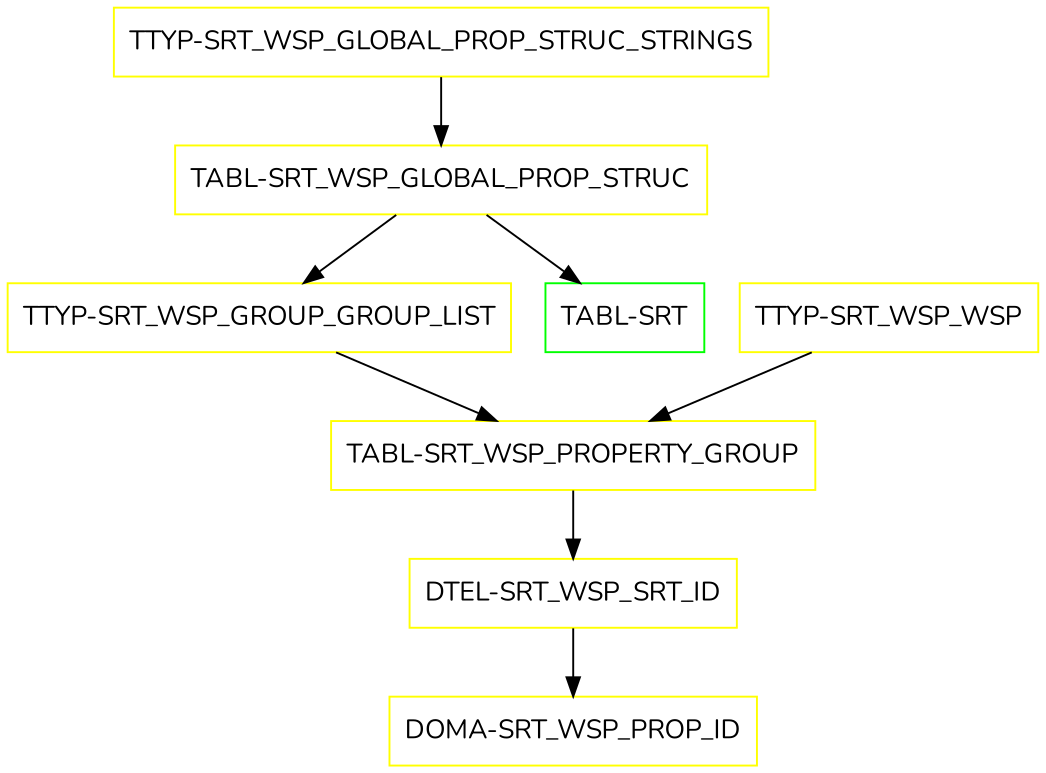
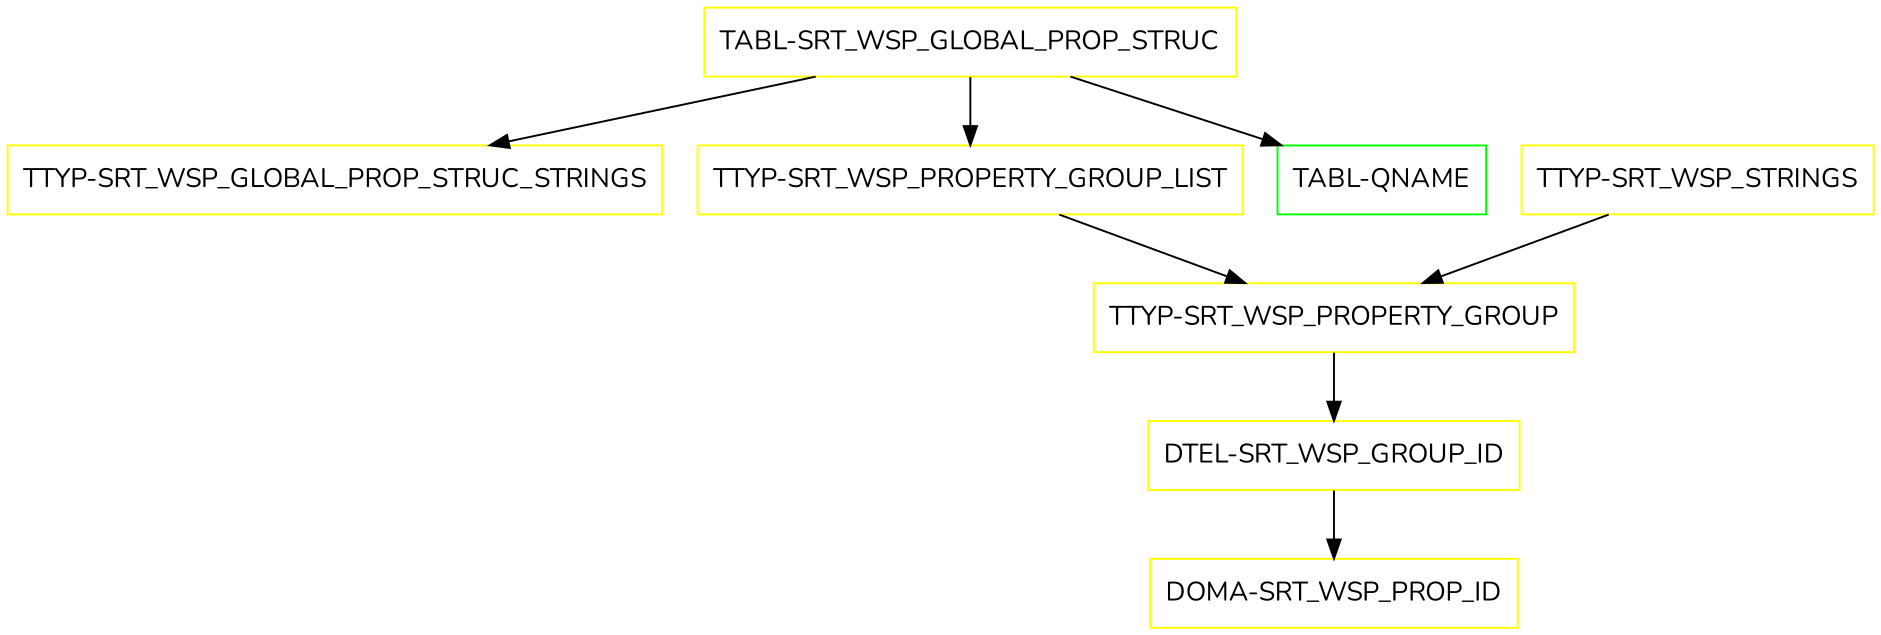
(441, 102) -> (662, 109)
(259, 318) -> (970, 180)
(625, 318) -> (1382, 180)
(889, 318) -> (1698, 180)
(573, 456) -> (1334, 318)
(573, 593) -> (1334, 456)
